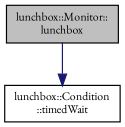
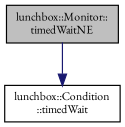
(62, 24) -> (62, 24)
